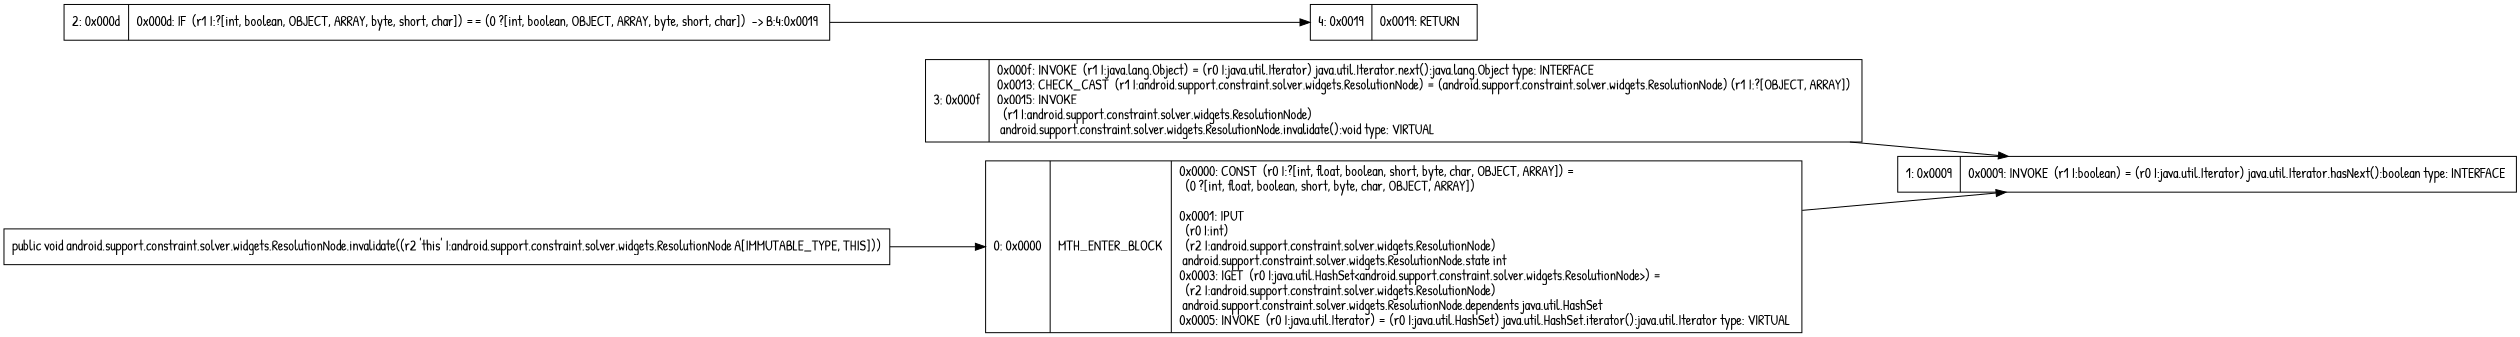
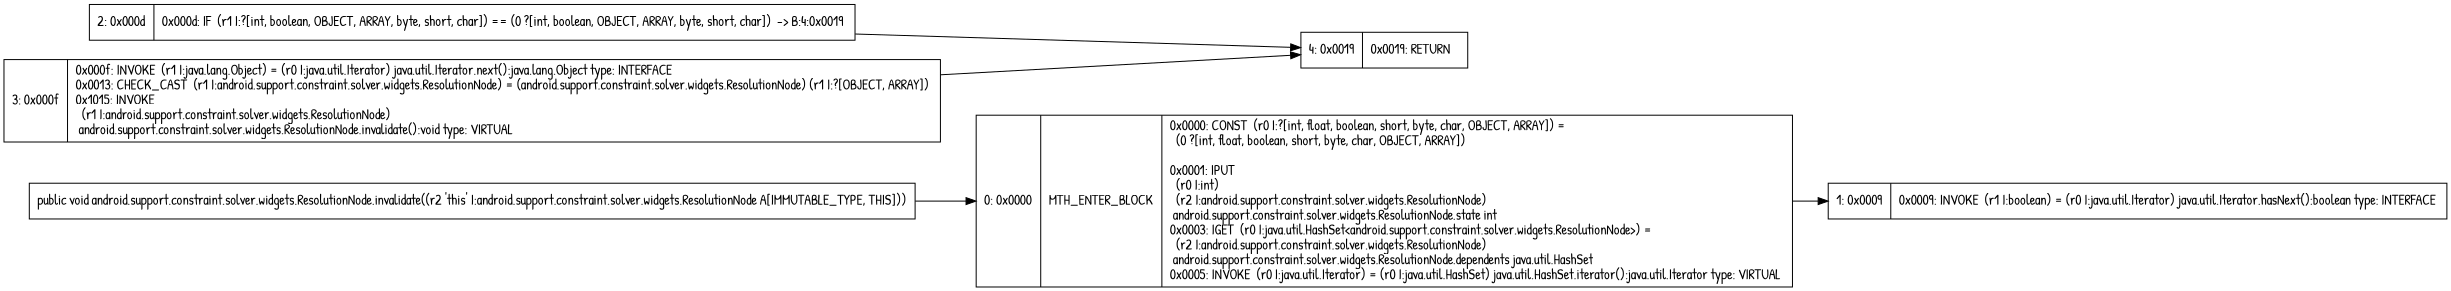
(1040, 100) -> (118, 100)
(1924, 149) -> (1116, 65)
